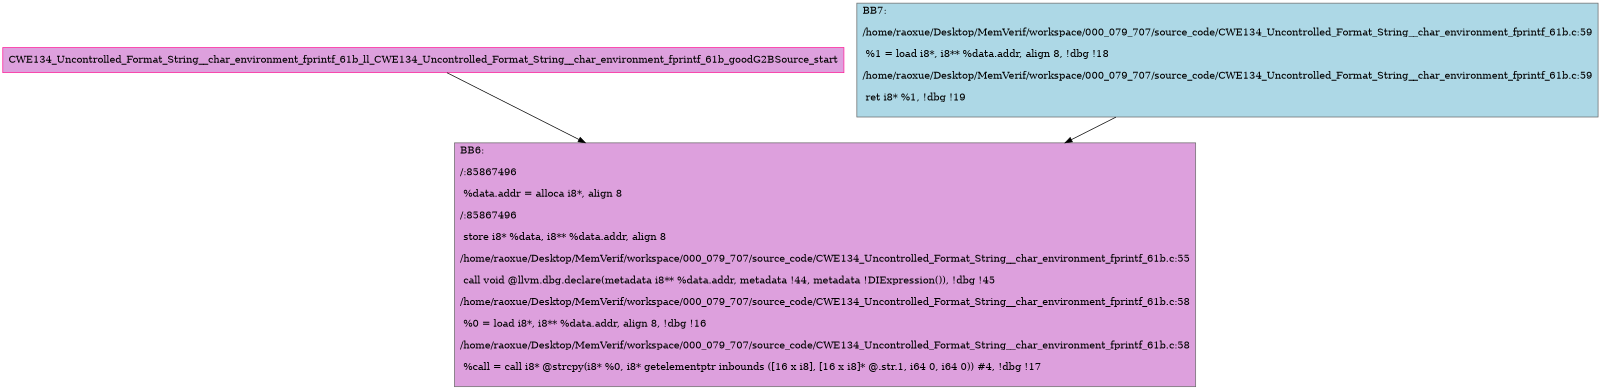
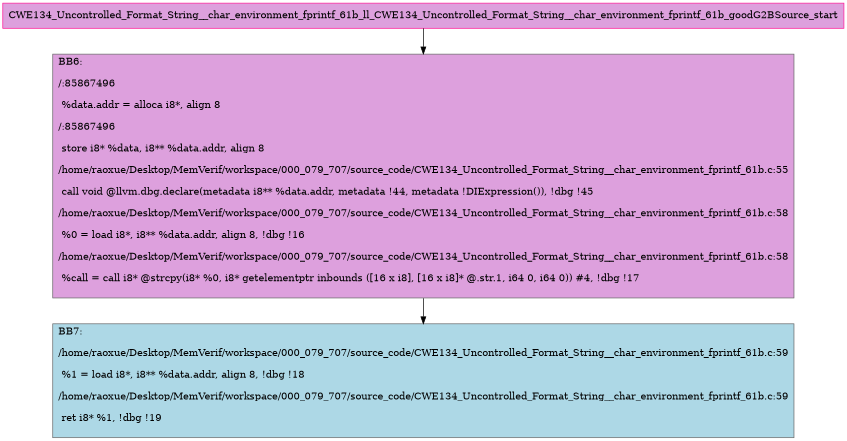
(1094, 128) -> (423, 307)
